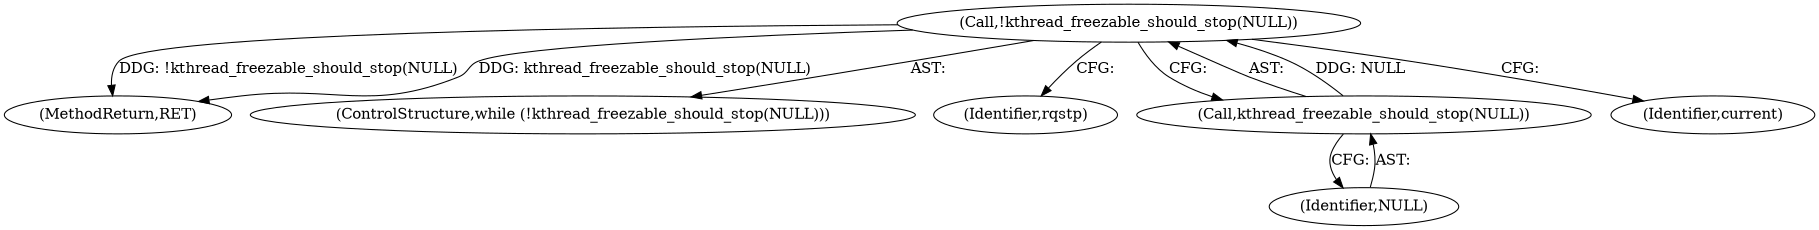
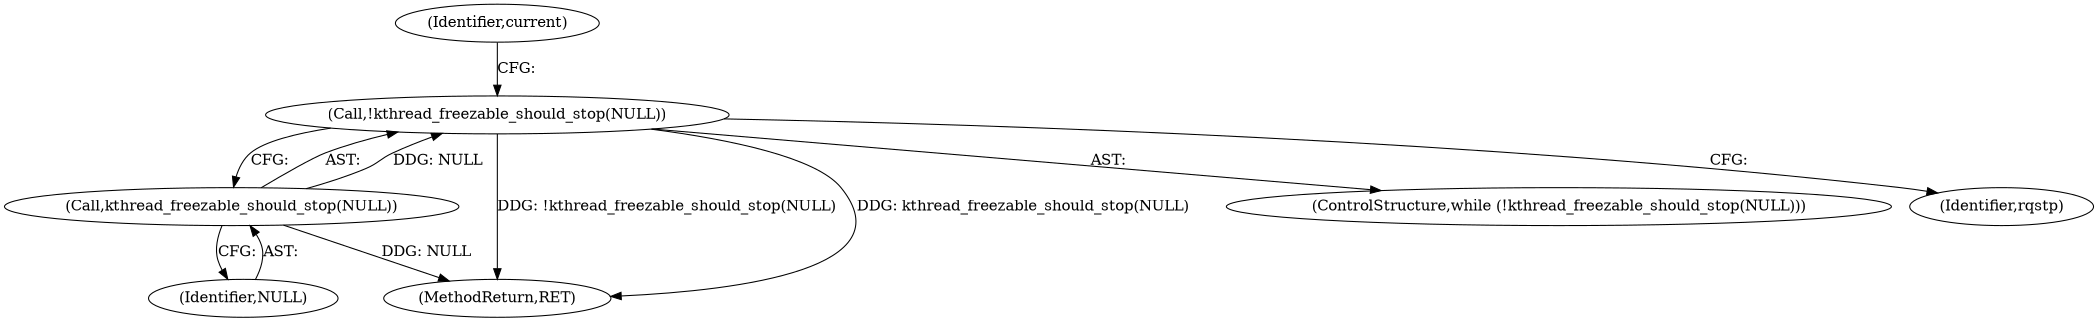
(1443, 66) -> (497, 64)
none -> (361, 251)
